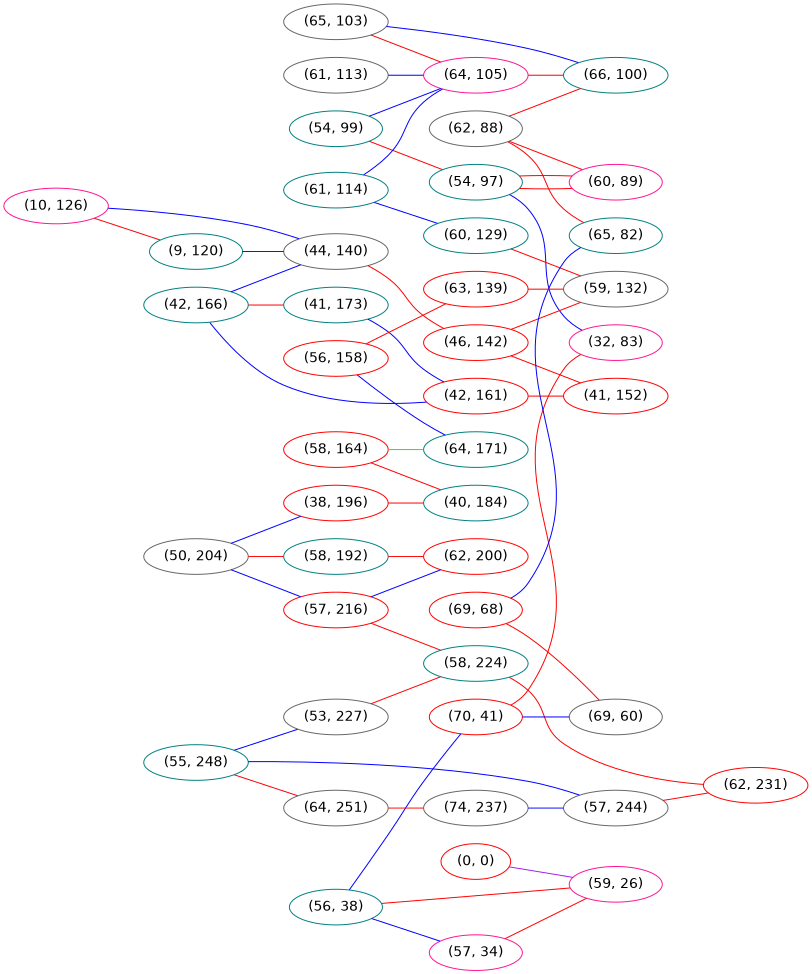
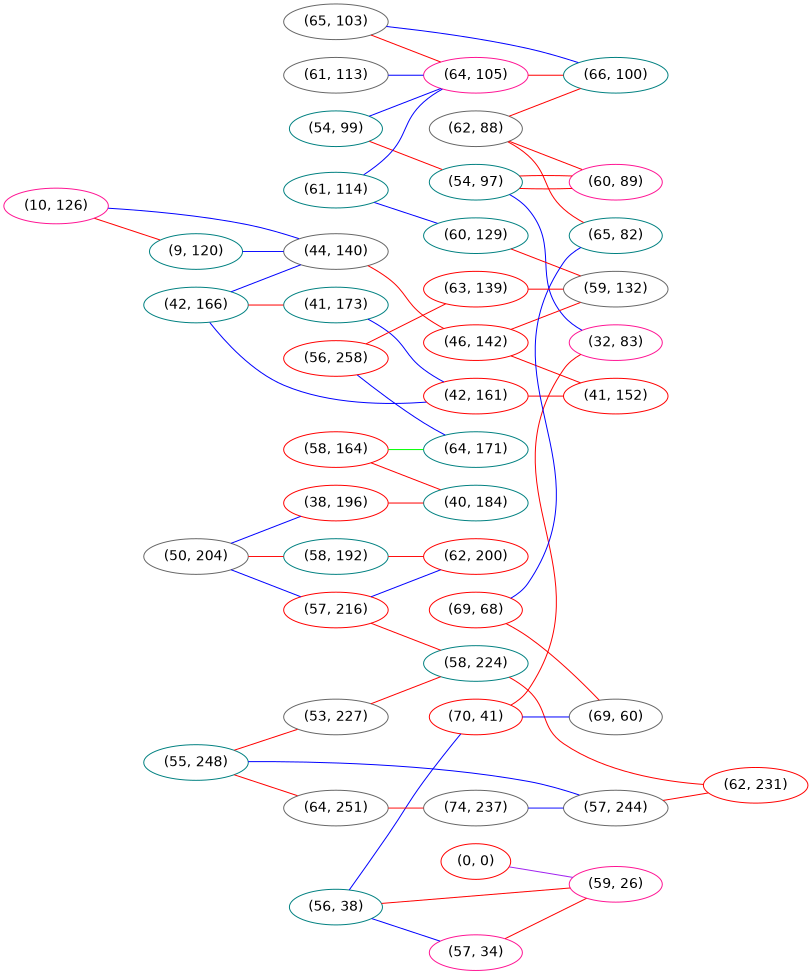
(336, 358) -> (336, 358)
(266, 740) -> (266, 740)
